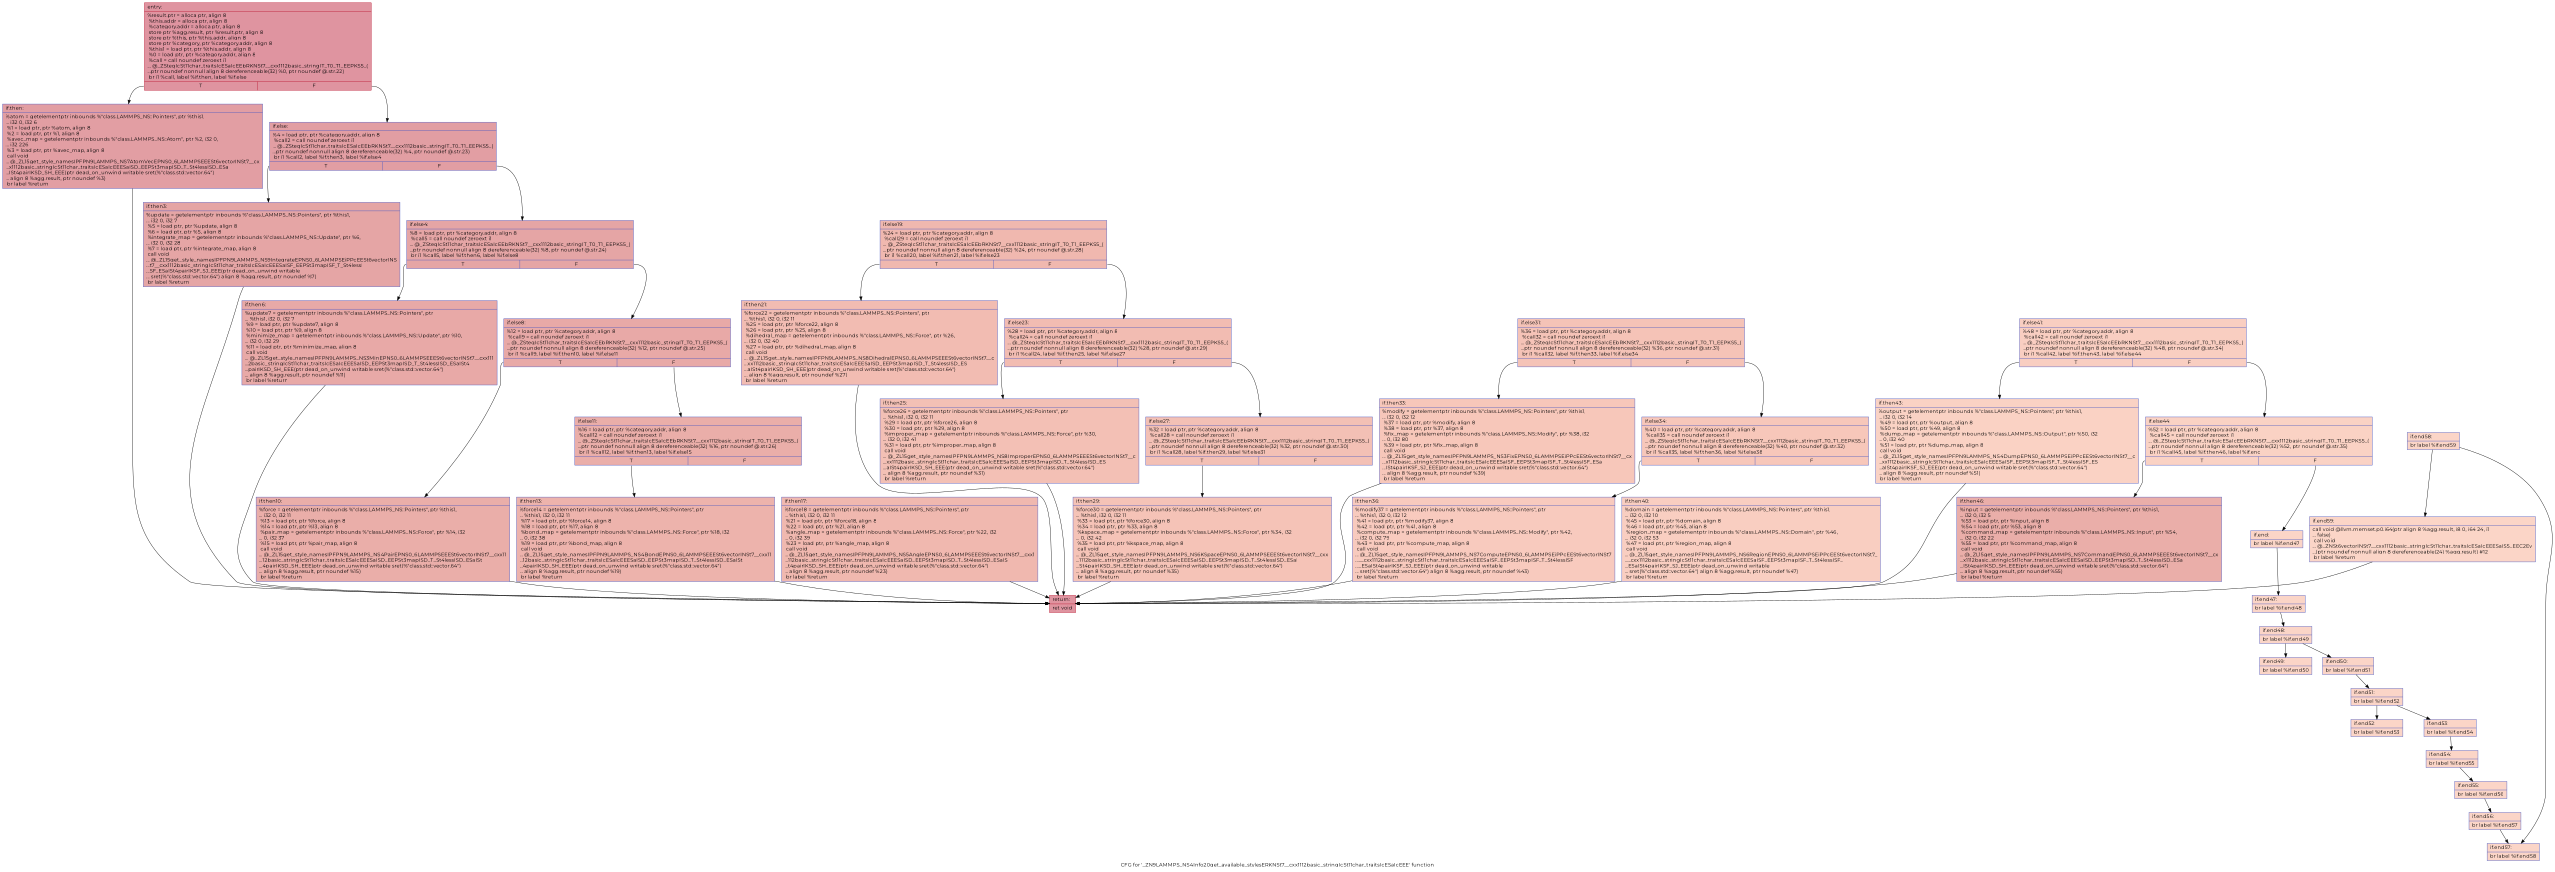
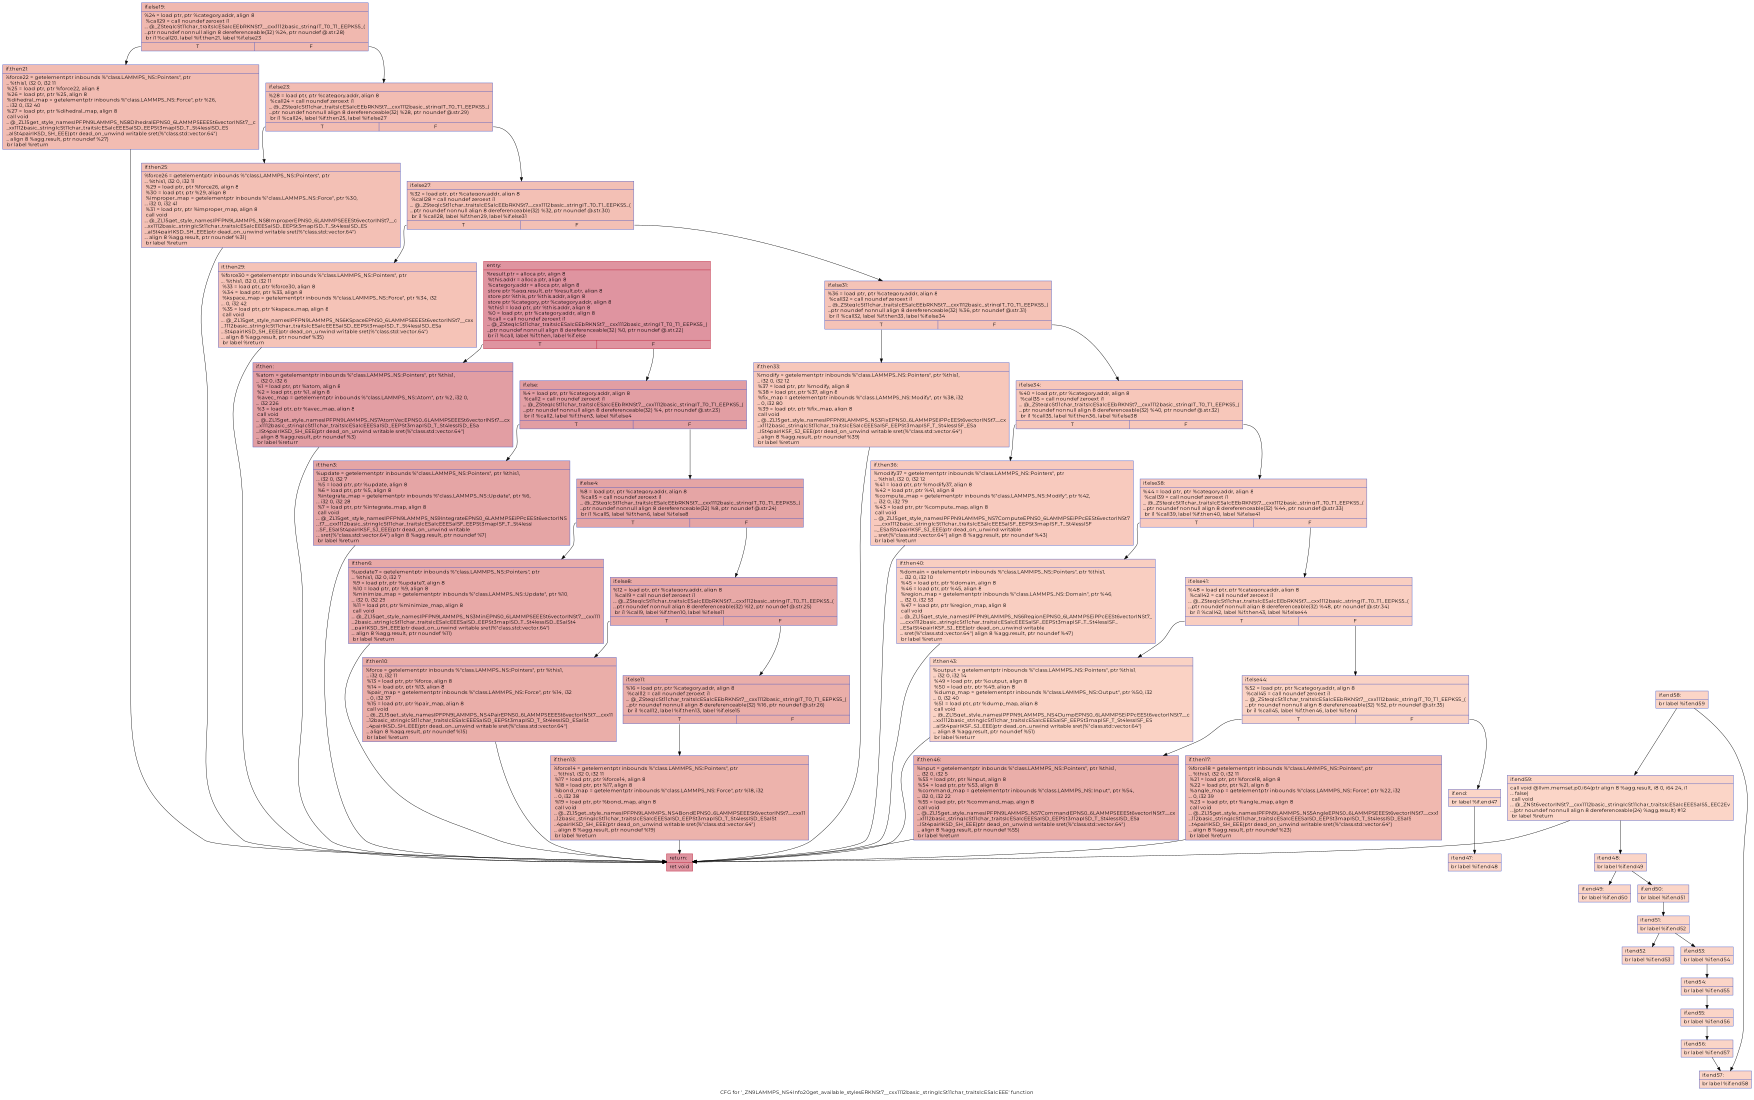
none -> (759, 242)
none -> (1253, 503)
(2282, 618) -> (1620, 835)
